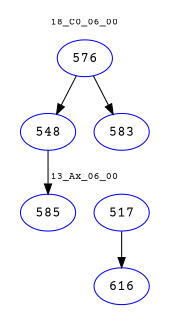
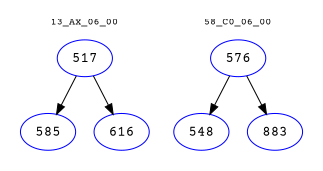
(85, 22) -> (238, 22)
(122, 132) -> (275, 132)
(48, 173) -> (69, 90)
